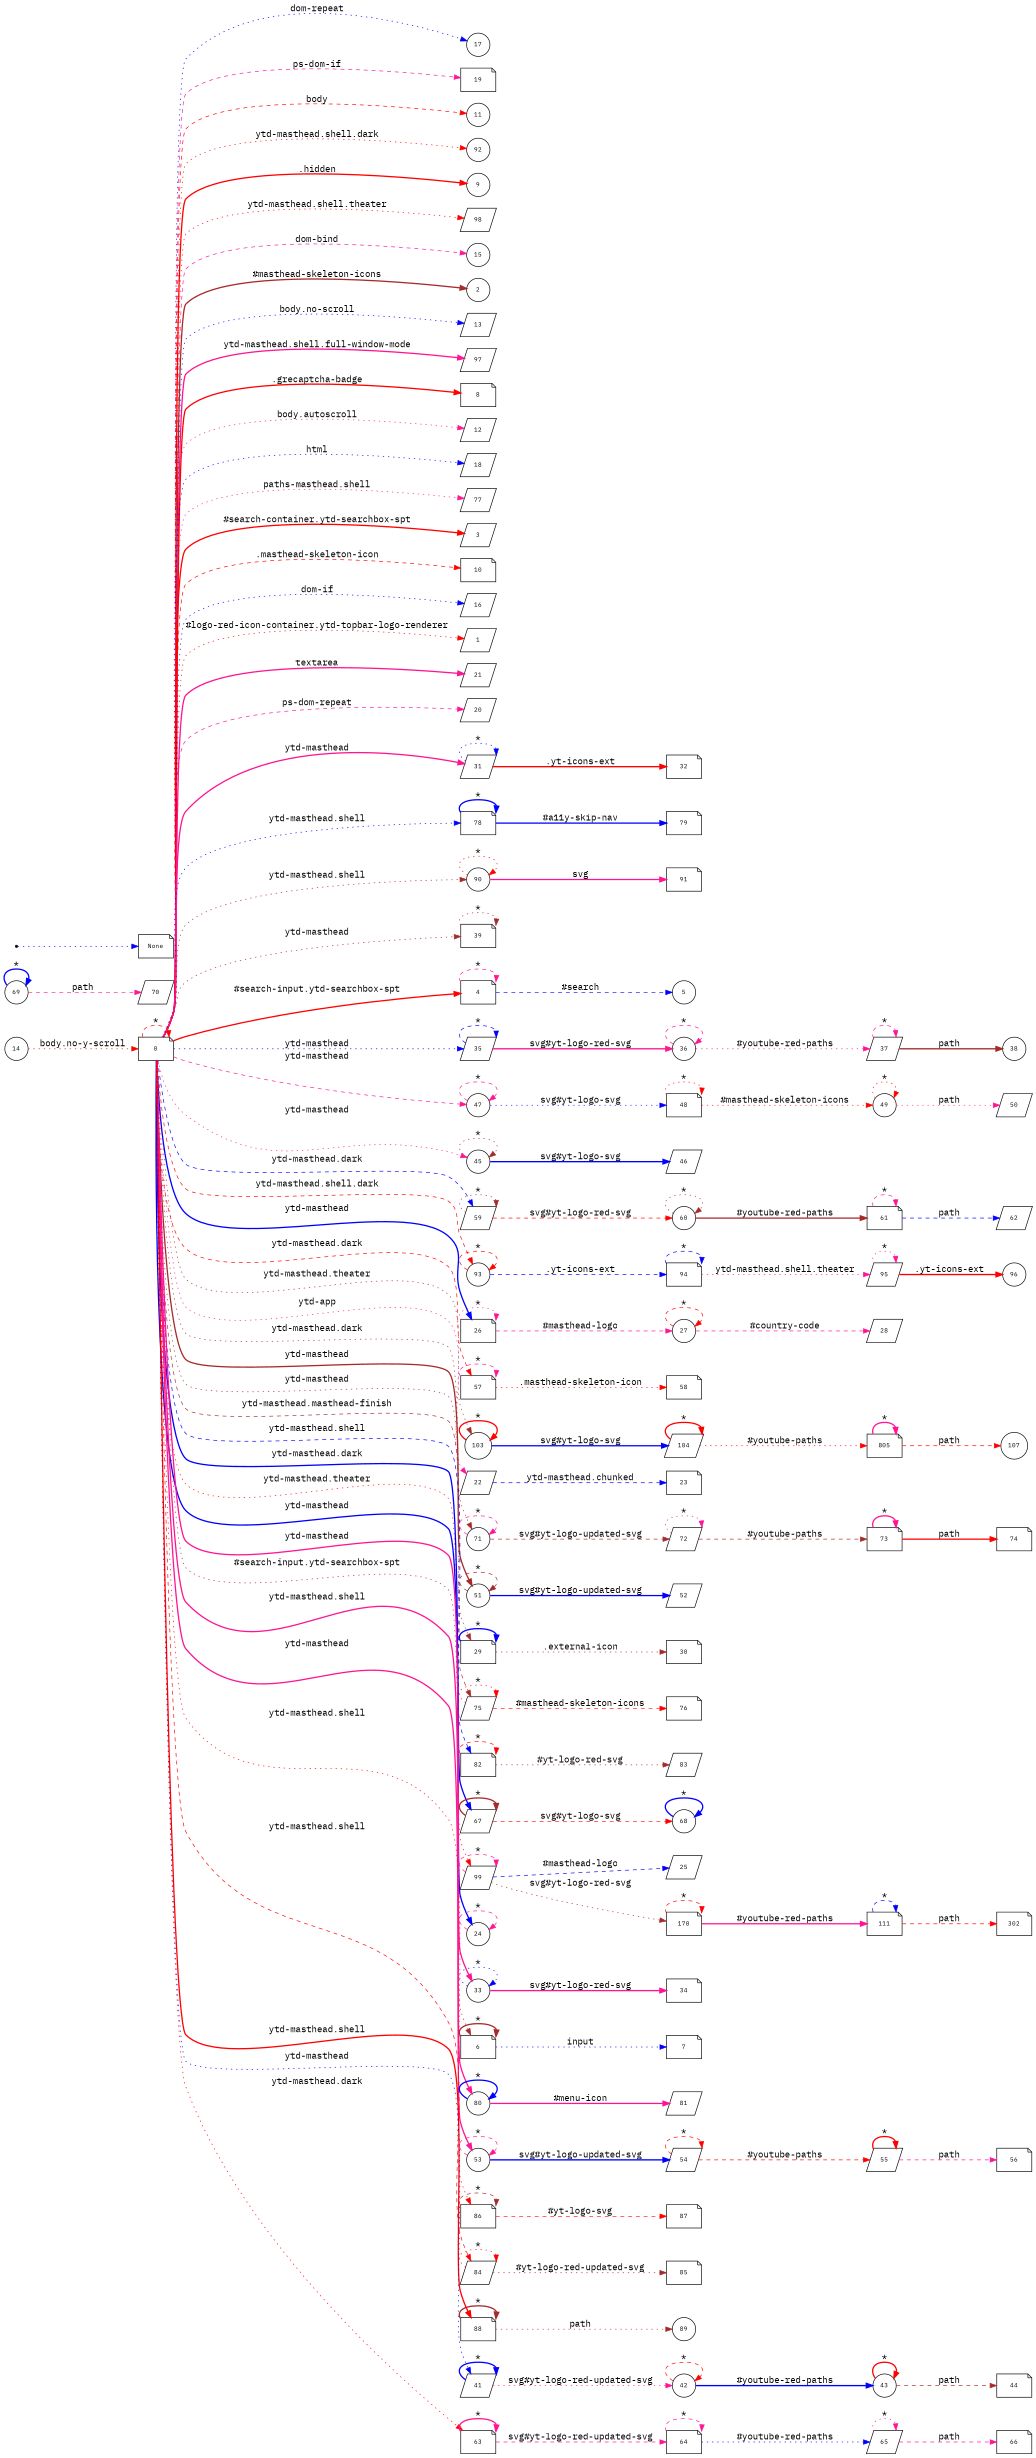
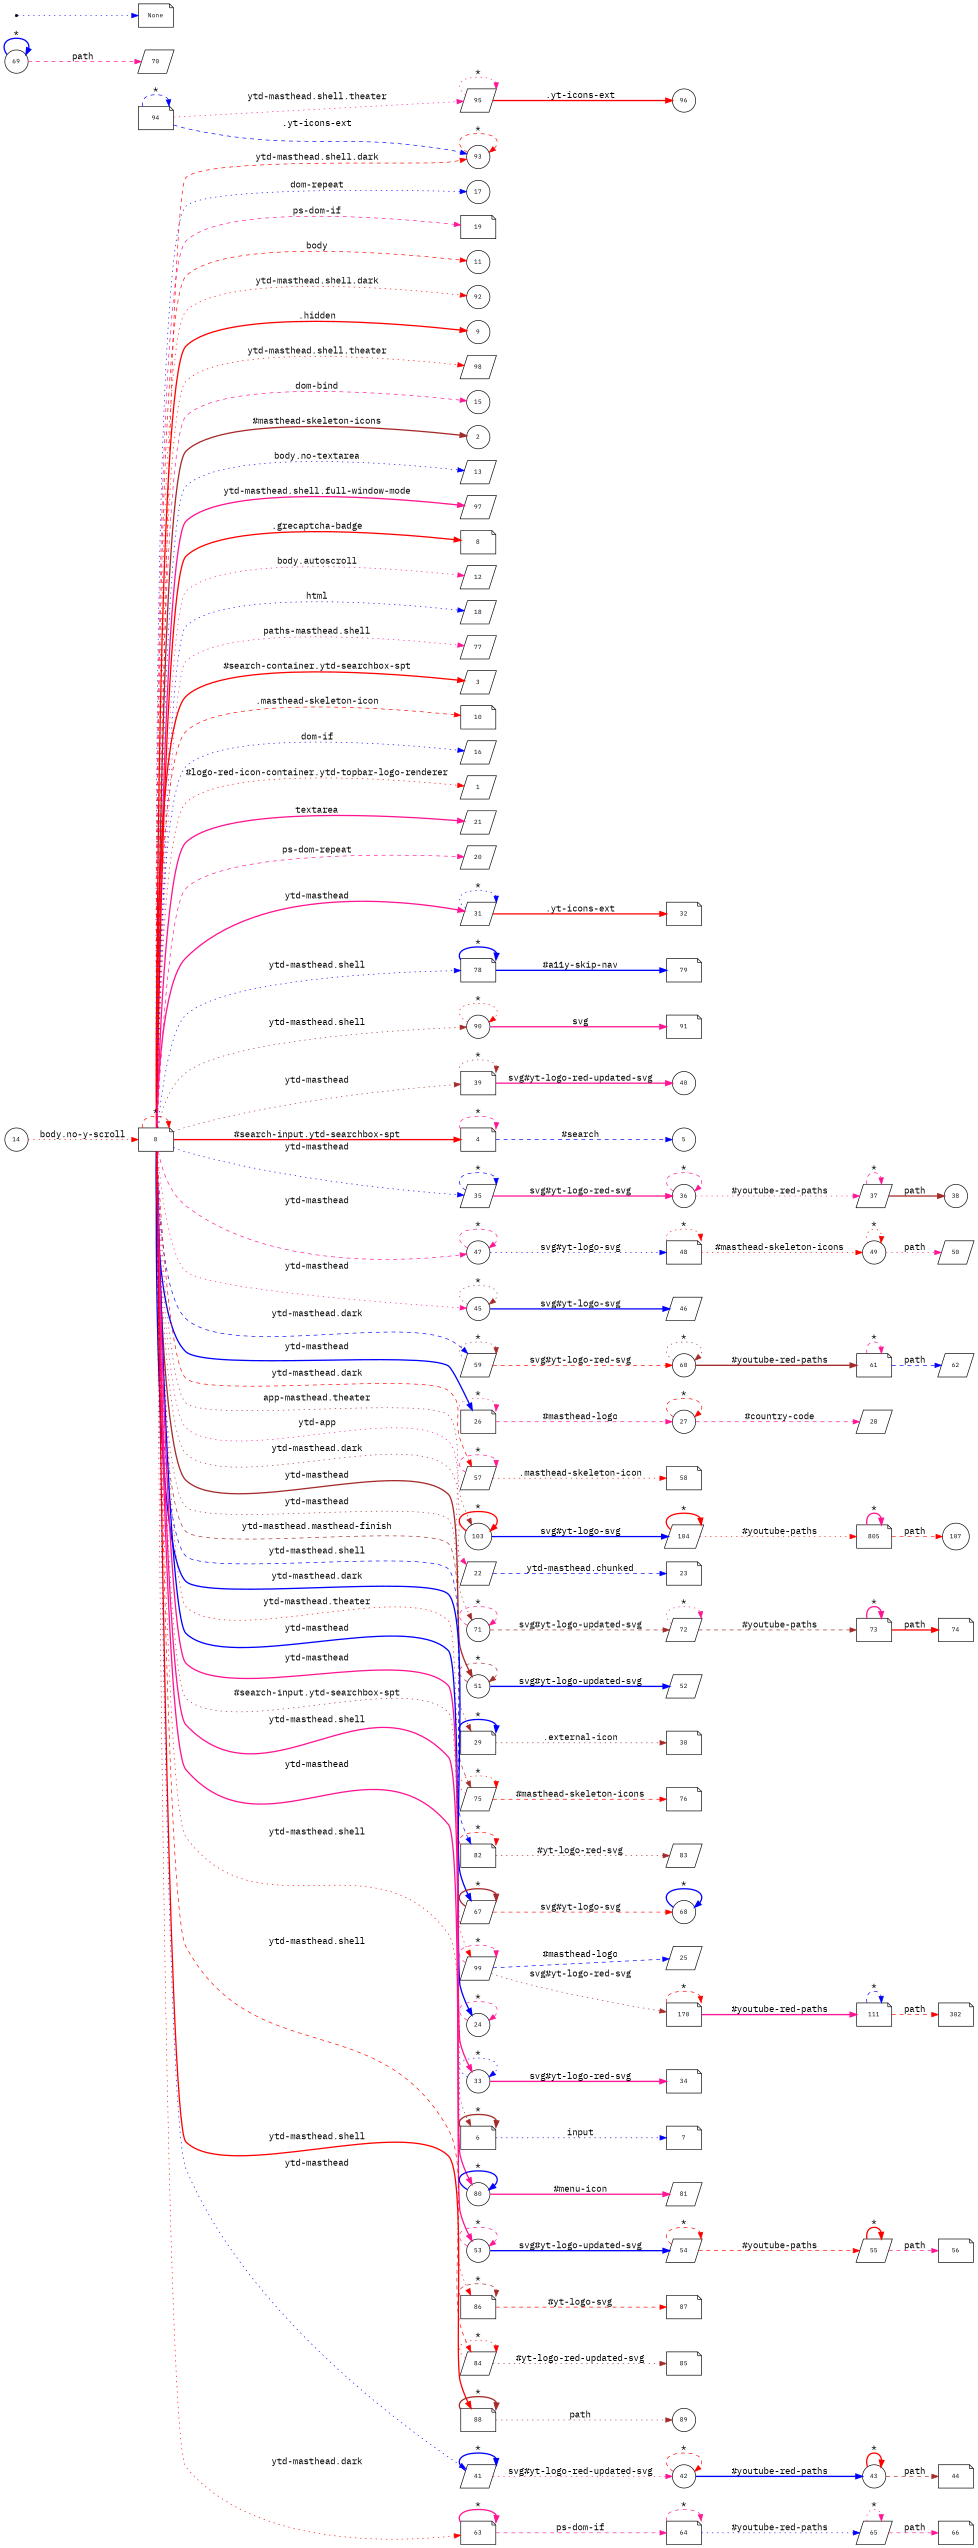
(317, 310) -> (317, 456)
none -> (684, 1083)
(317, 1274) -> (317, 1398)
(575, 1275) -> (317, 141)
(478, 1387) -> (478, 1478)
(580, 2437) -> (580, 2528)
